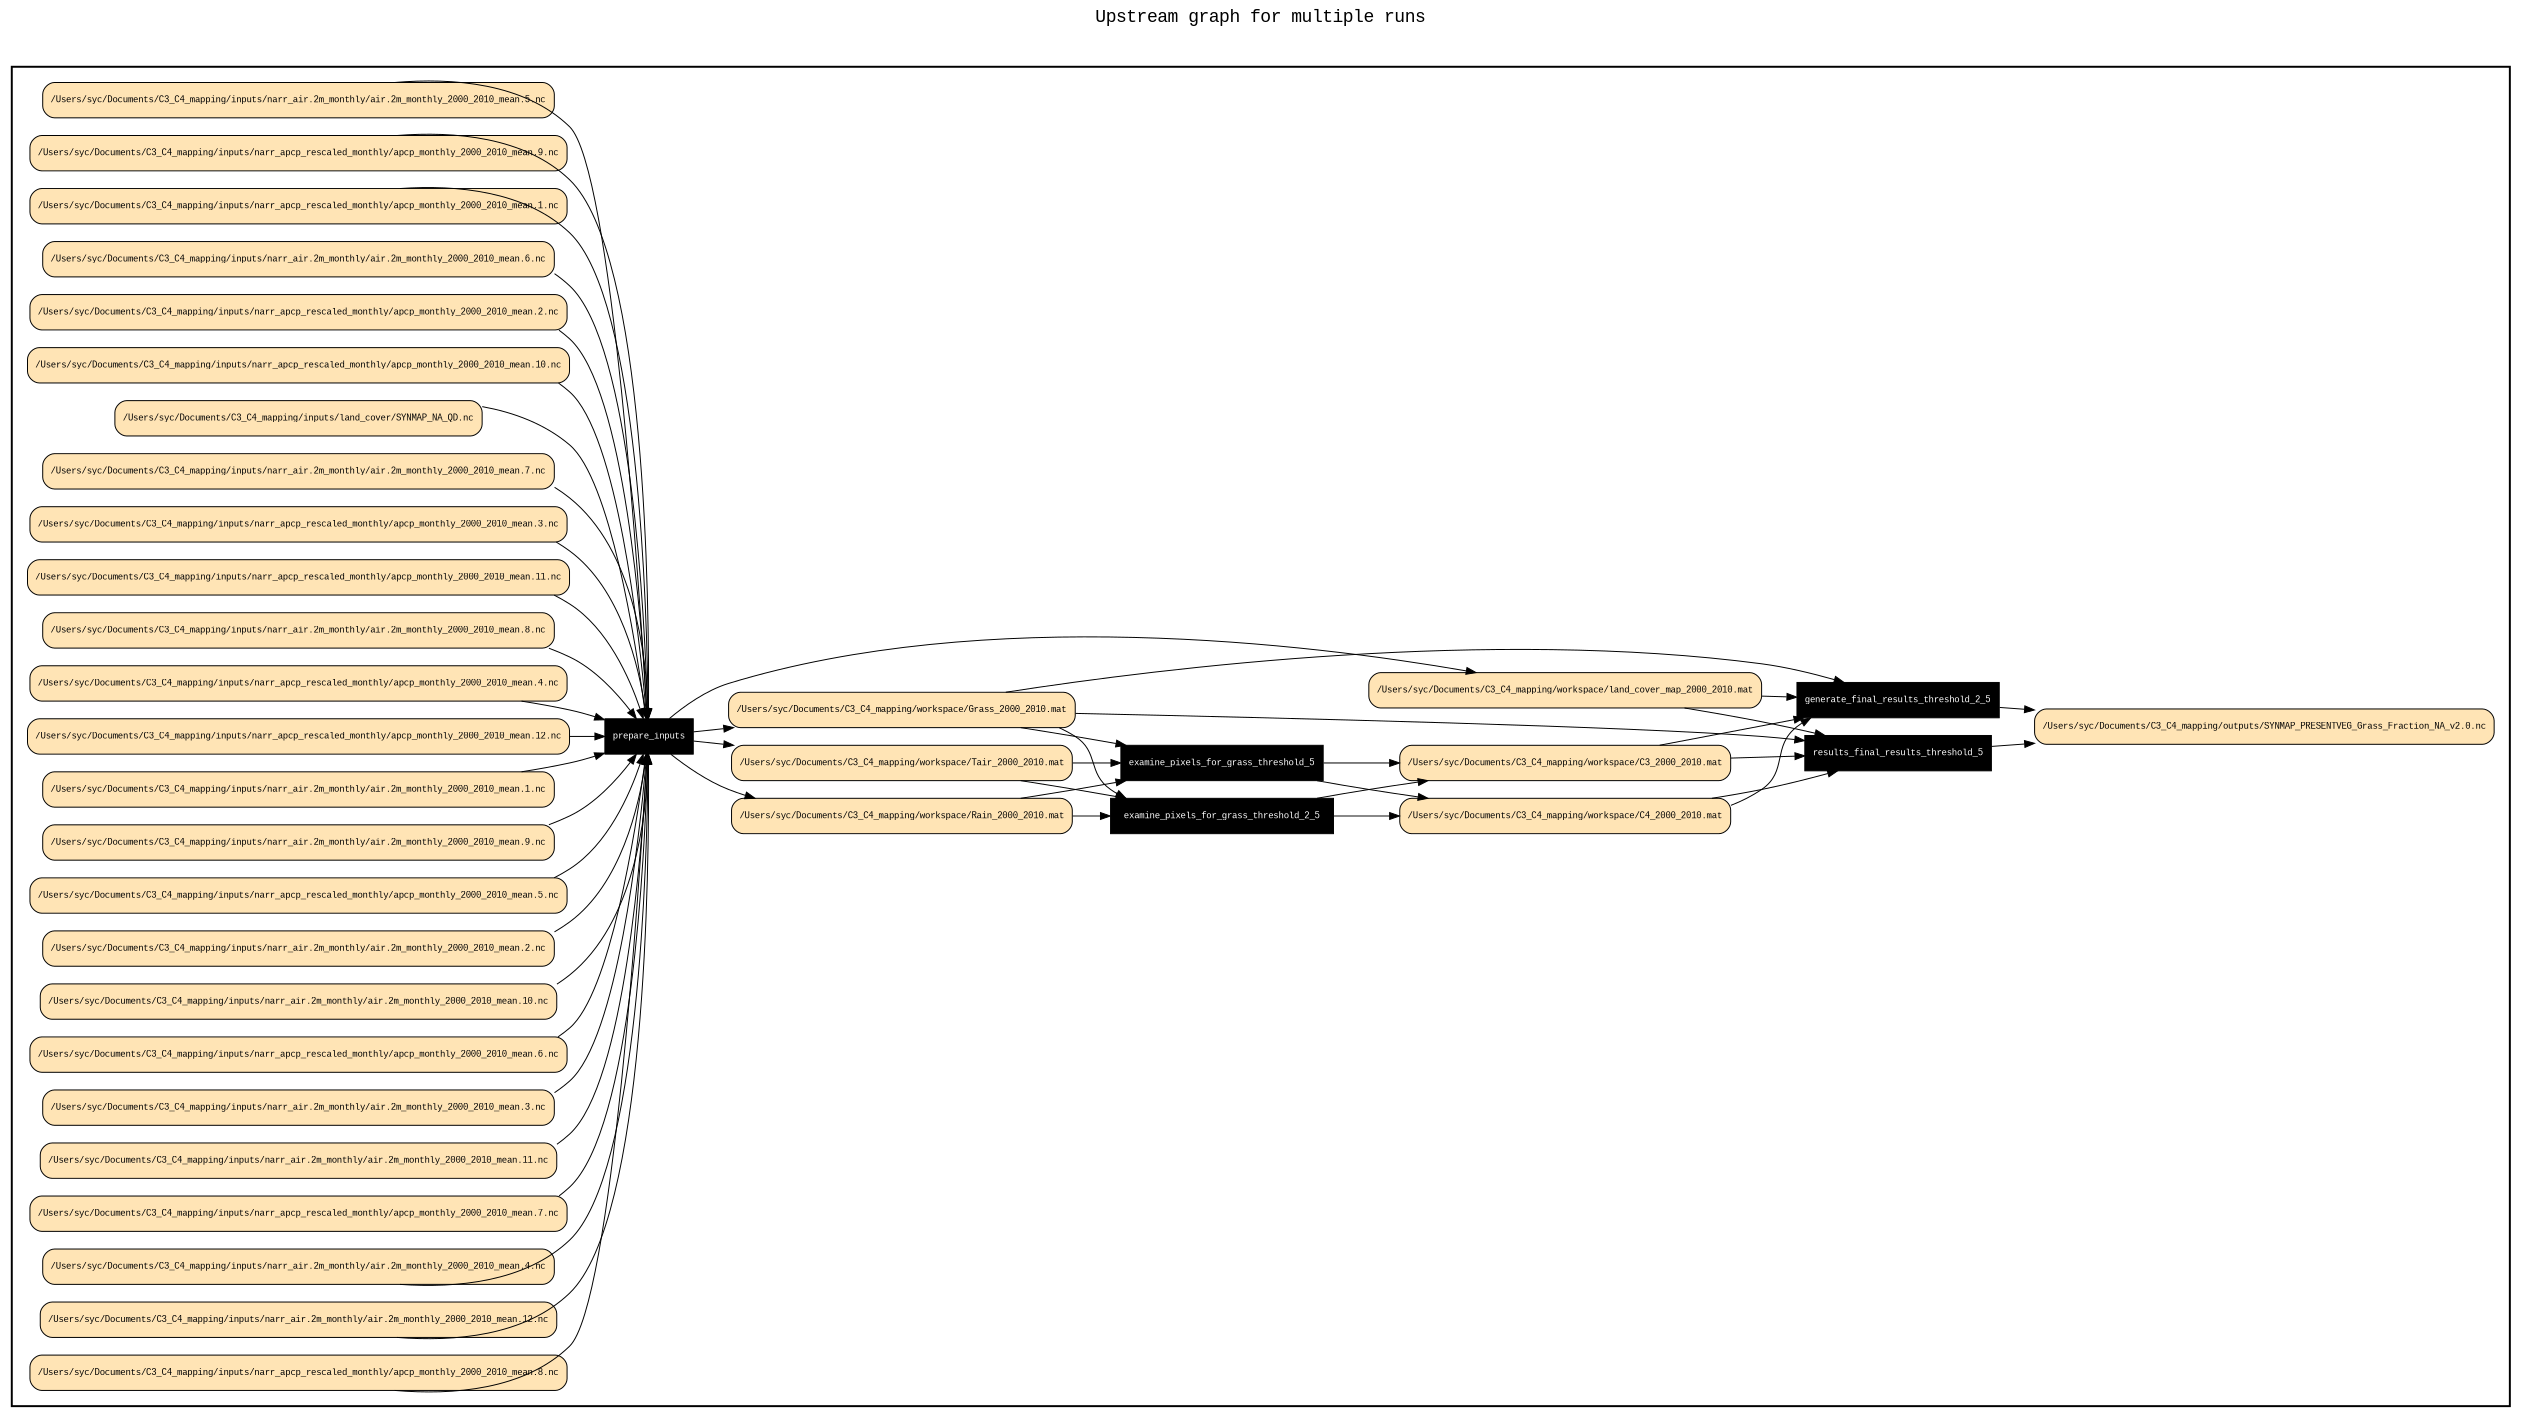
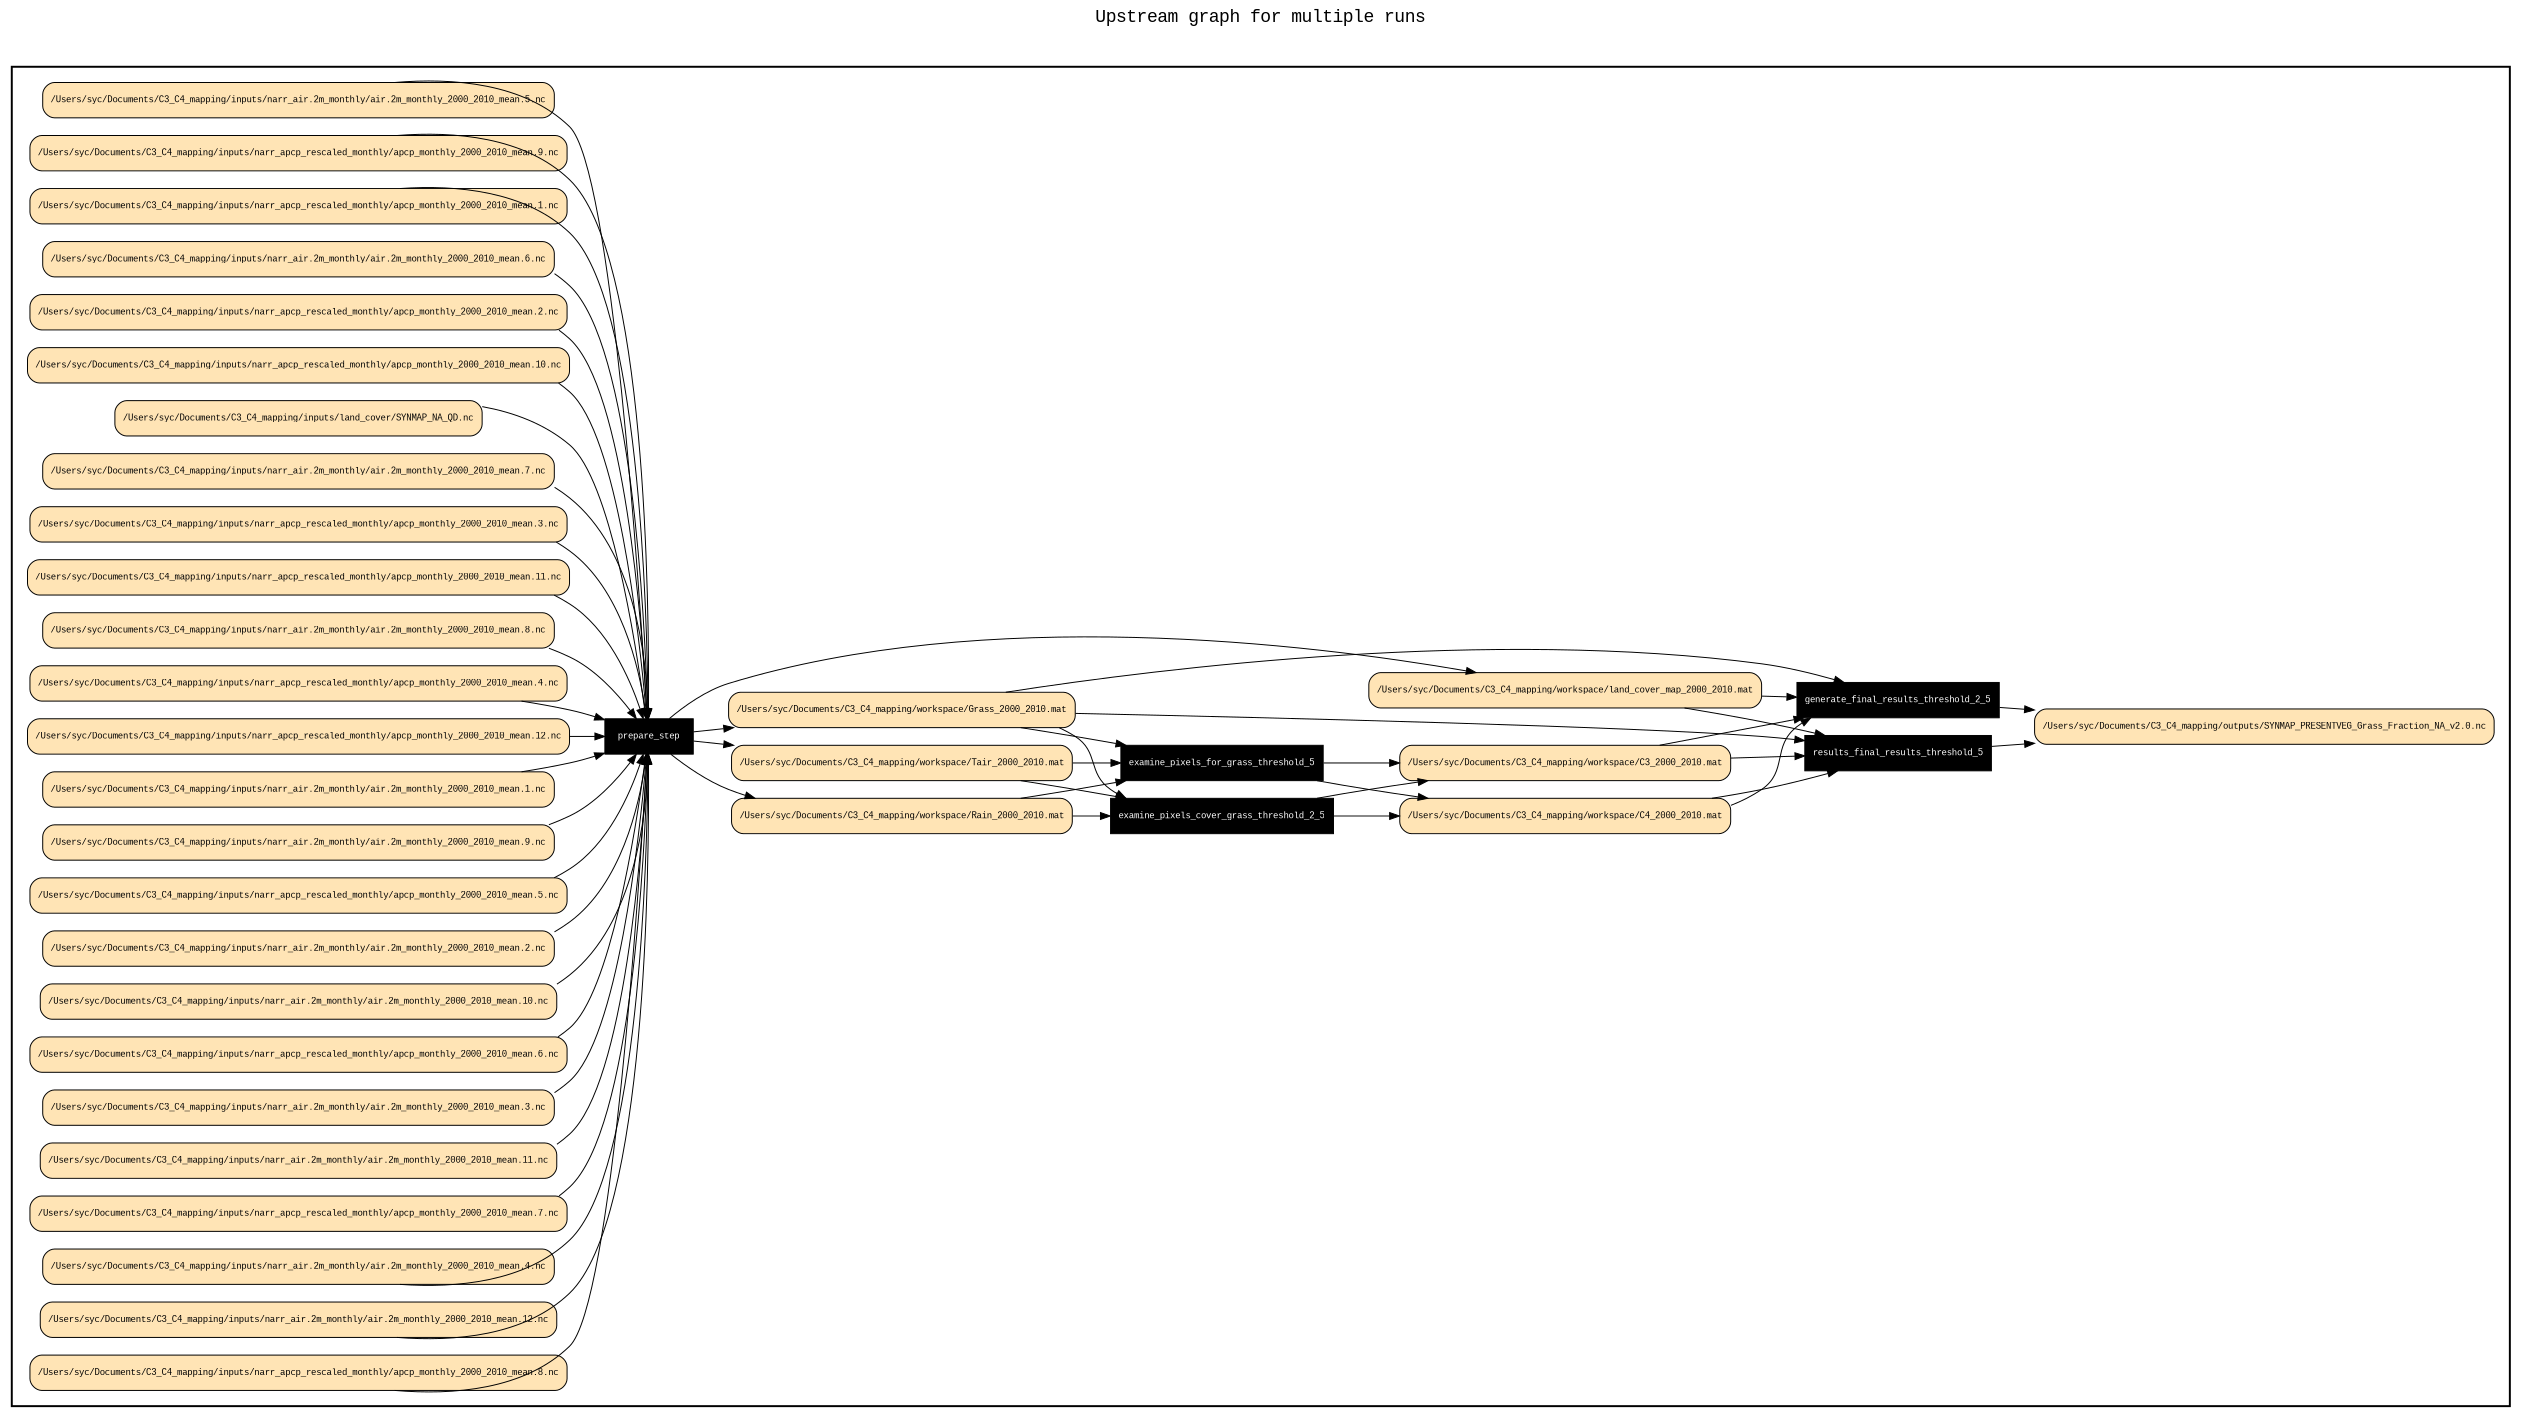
(649, 736) -> (649, 736)
(1222, 816) -> (1222, 816)
